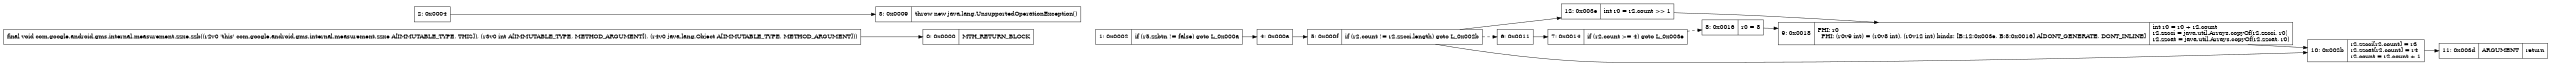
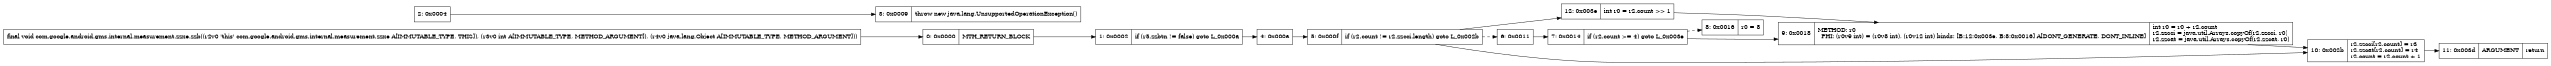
(1769, 28) -> (1731, 39)
(1829, 30) -> (1838, 30)
none -> (1062, 37)
